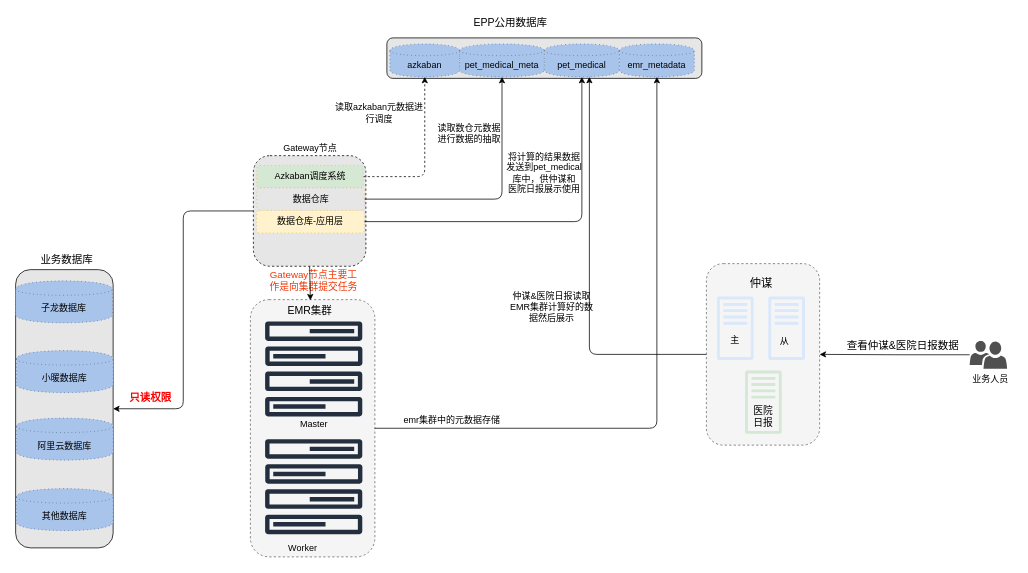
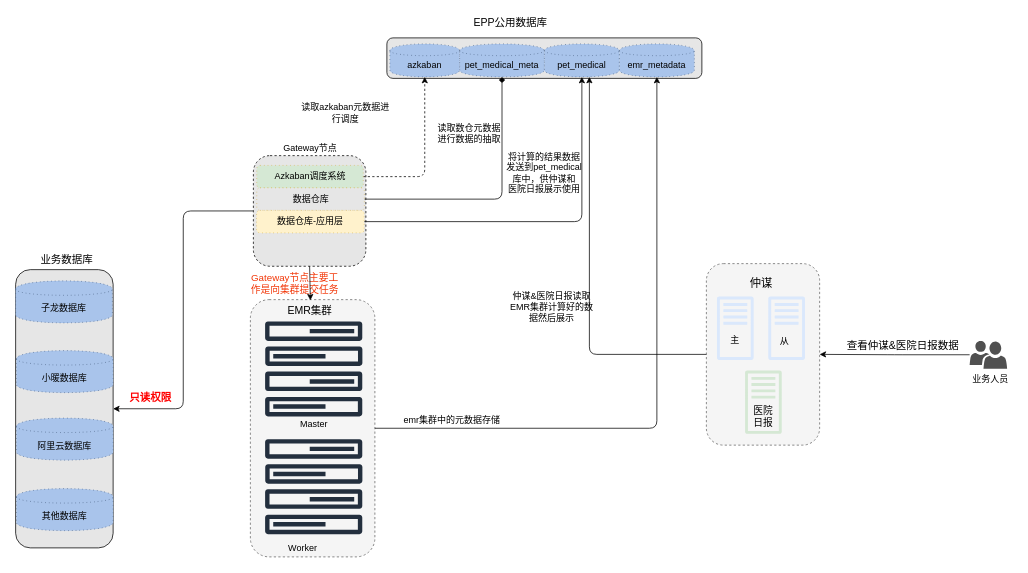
(502, 83) -> (502, 84)
(379, 113) -> (345, 113)
(313, 280) -> (294, 284)
